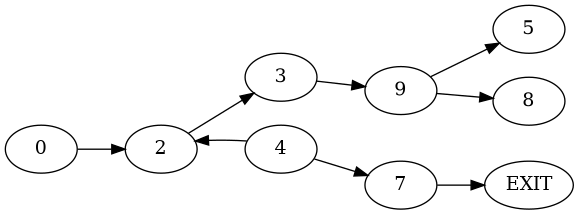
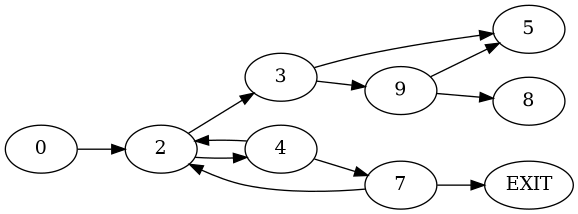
none -> (397, 48)
none -> (214, 158)
none -> (282, 190)
